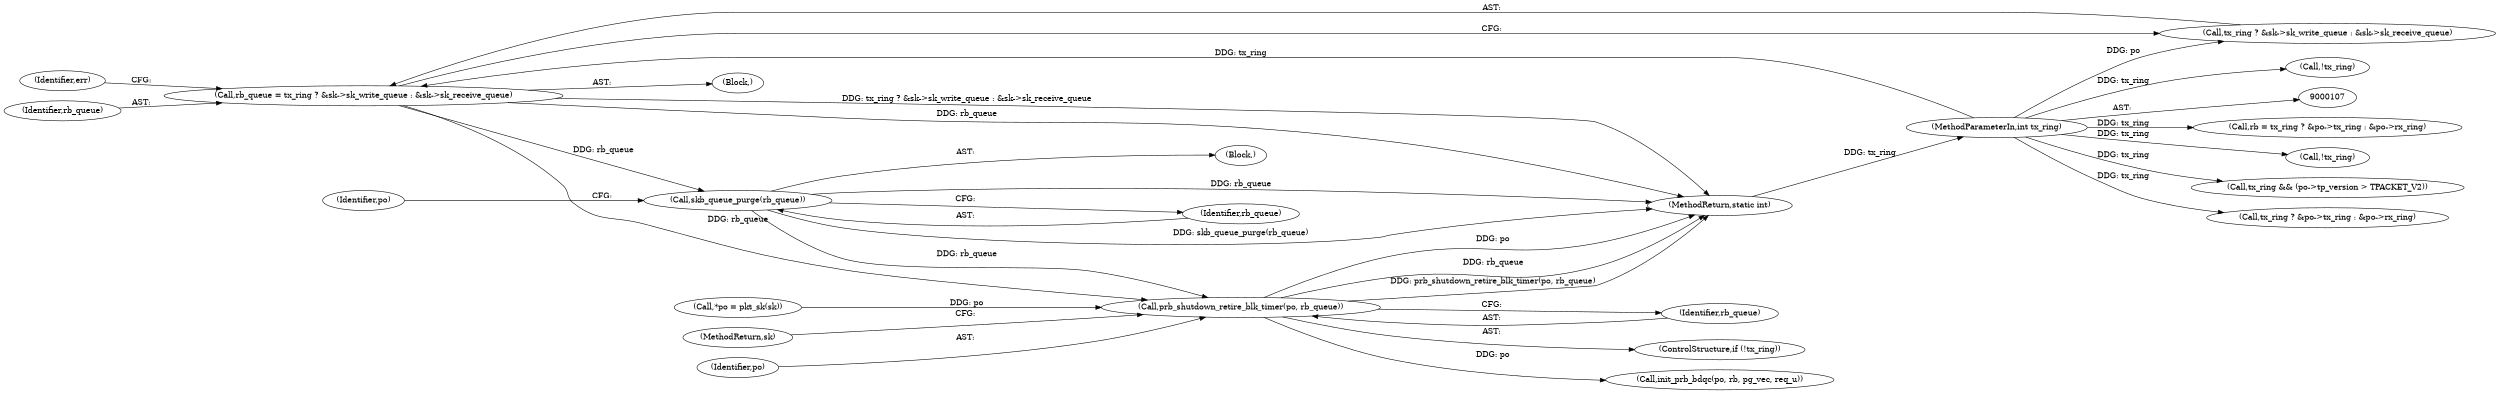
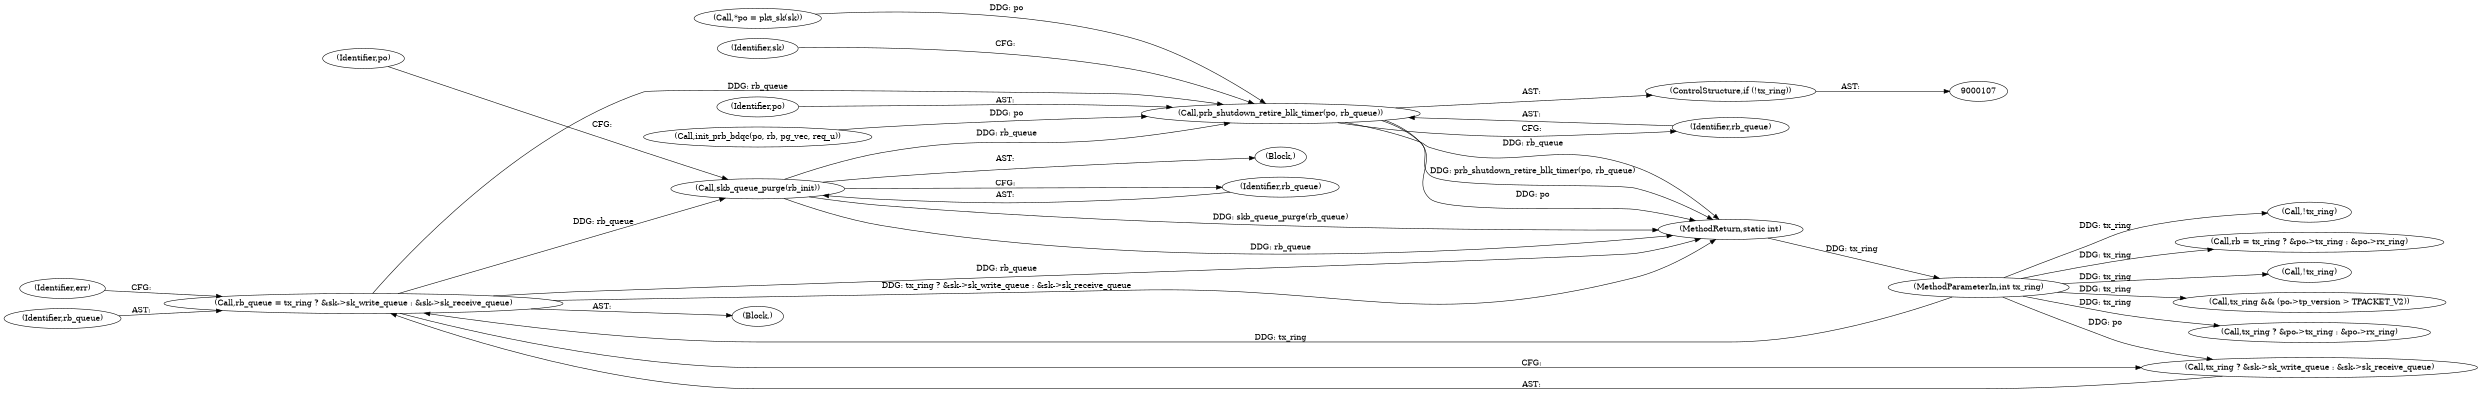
(2177, 110) -> (1880, 91)
(738, 200) -> (758, 189)
(738, 338) -> (758, 48)
(1429, 366) -> (990, 122)
